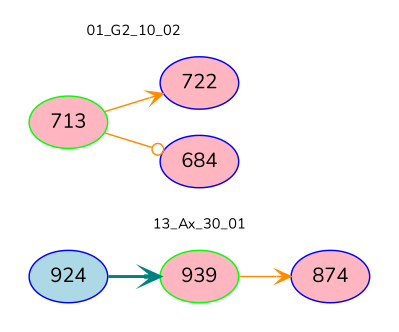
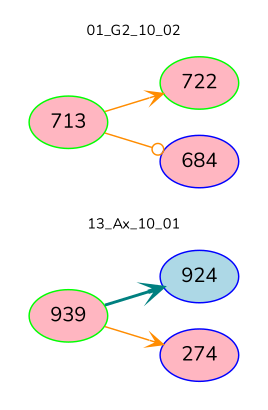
(199, 83) -> (199, 83)
(199, 225) -> (134, 225)
(127, 277) -> (127, 298)
(330, 277) -> (199, 355)
